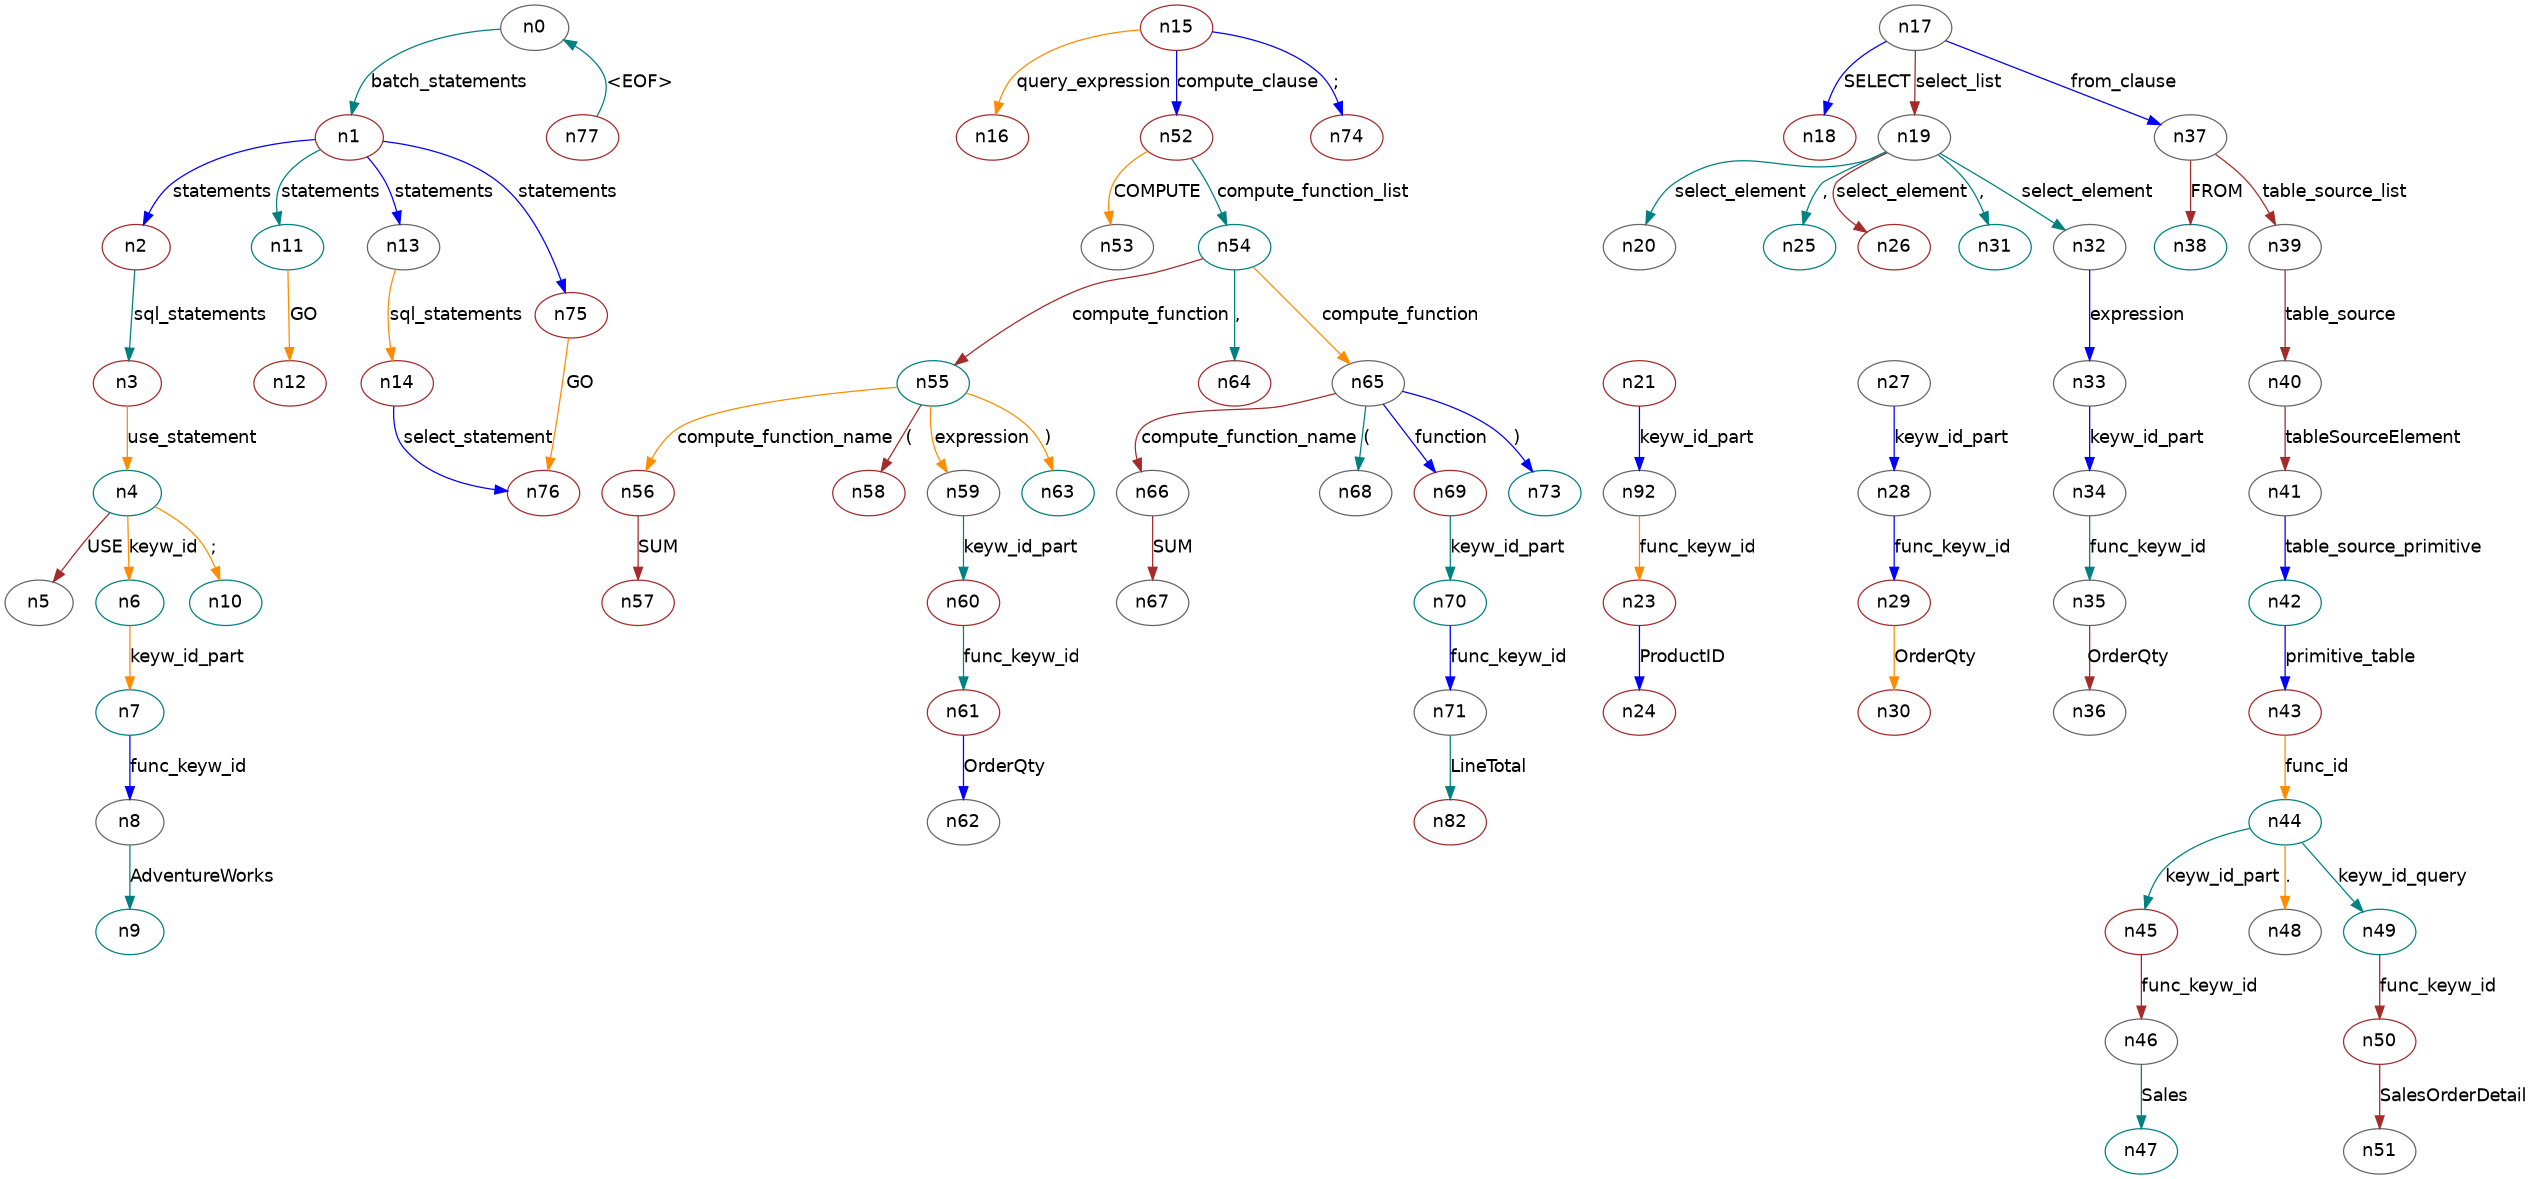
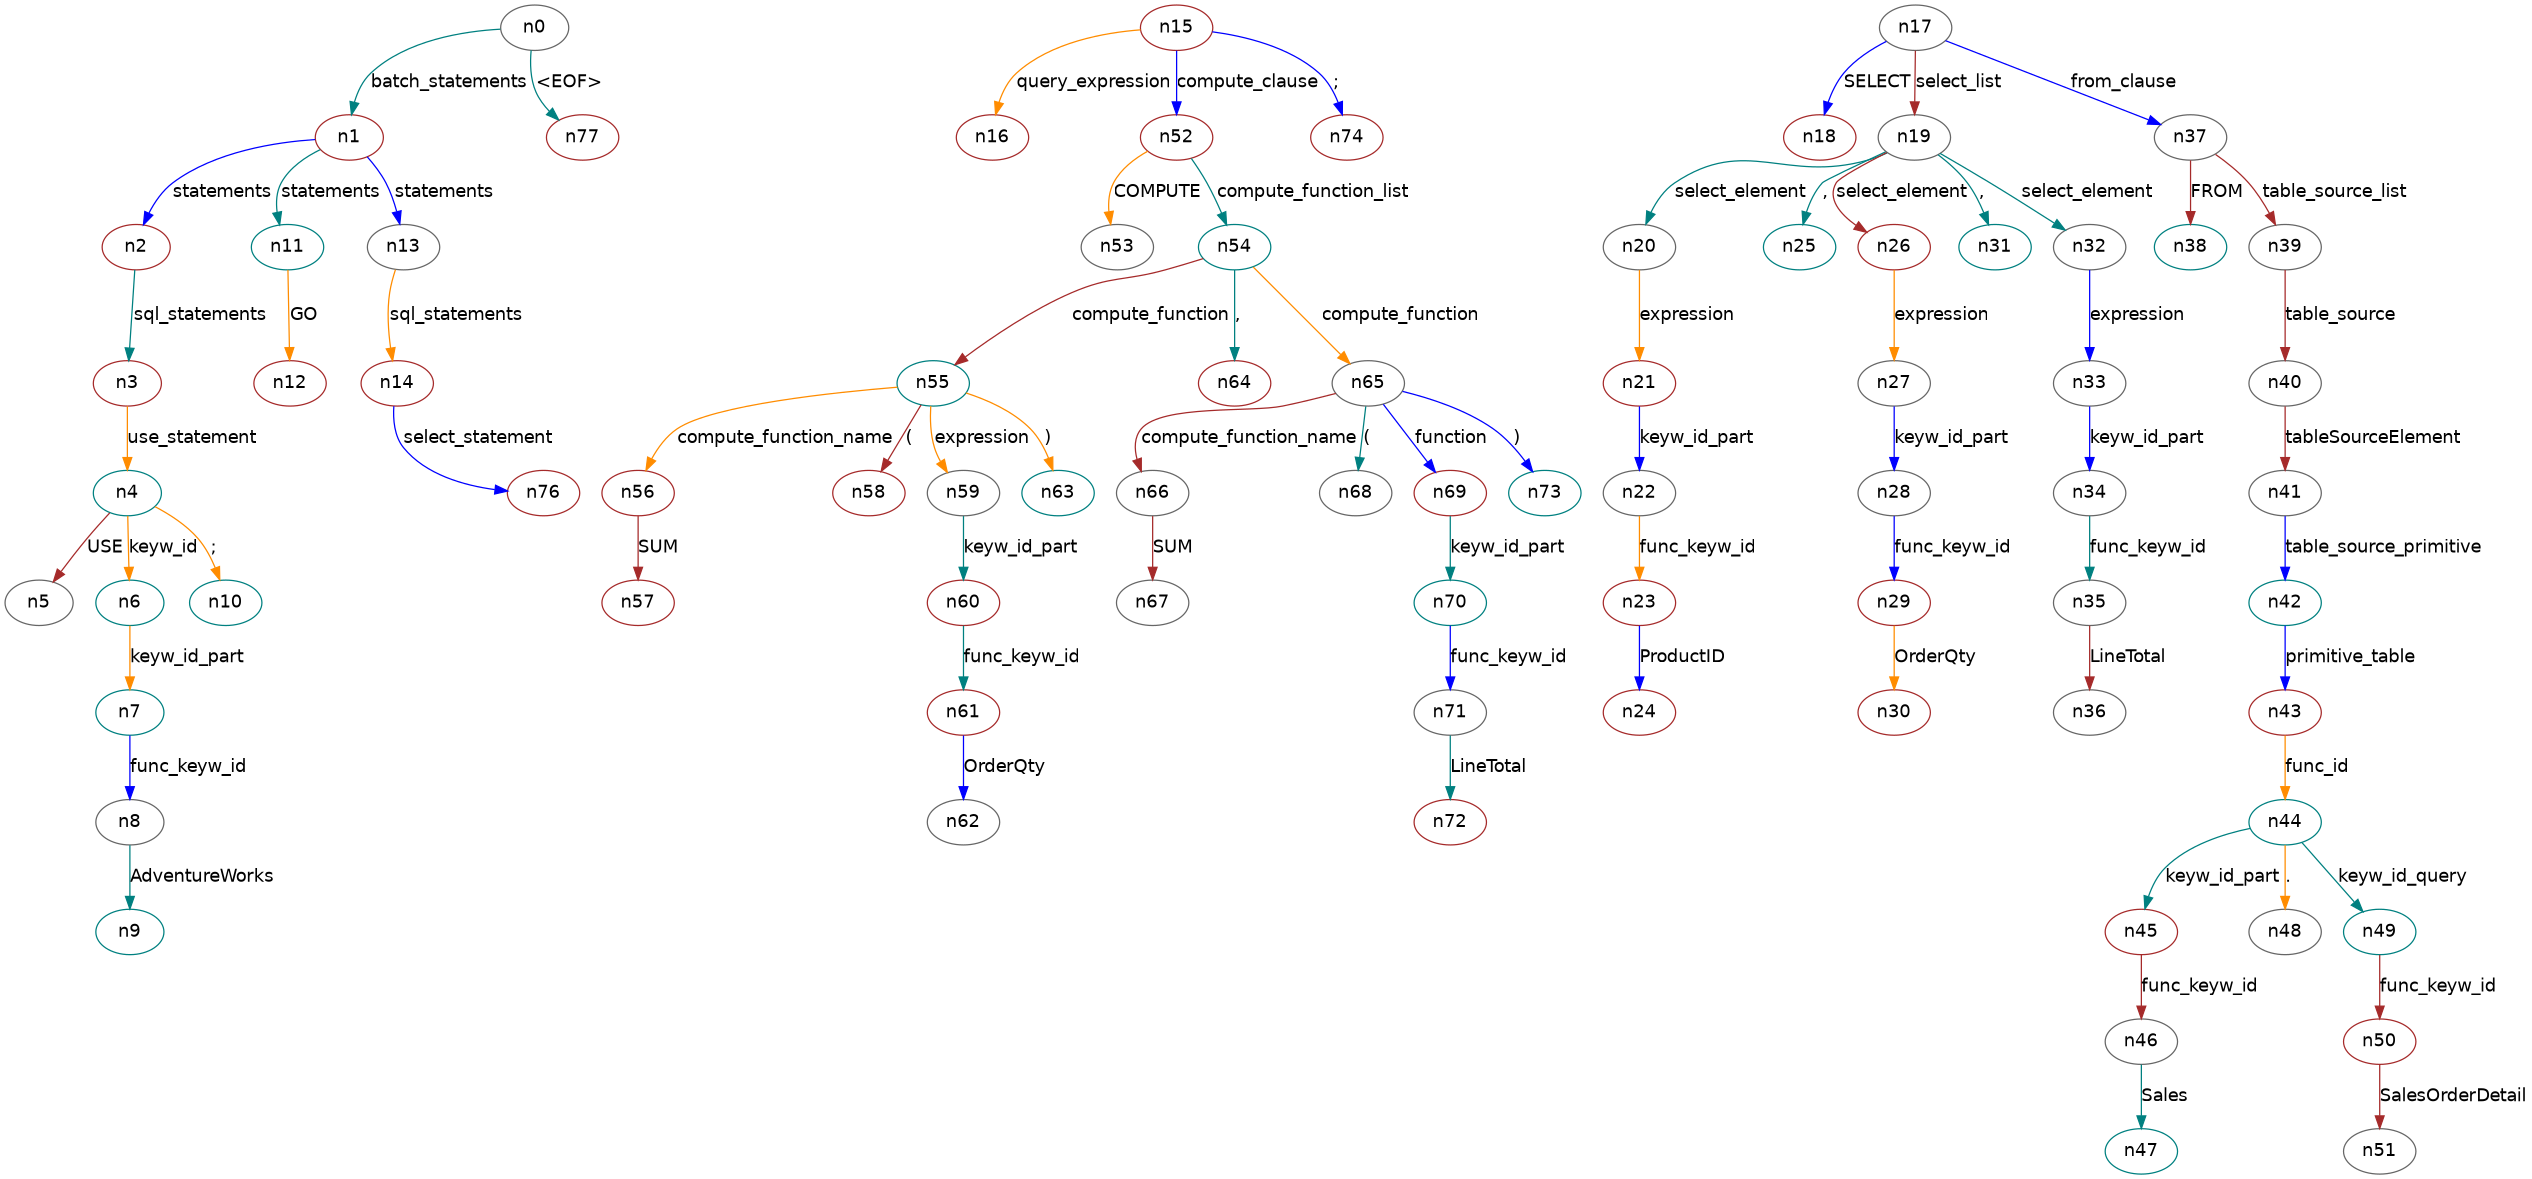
(604, 76) -> (533, 83)
none -> (1639, 309)
none -> (1894, 309)
(571, 315) -> none
(1639, 493) -> (1639, 493)
(2128, 658) -> (2128, 658)
(1450, 822) -> (1450, 822)
